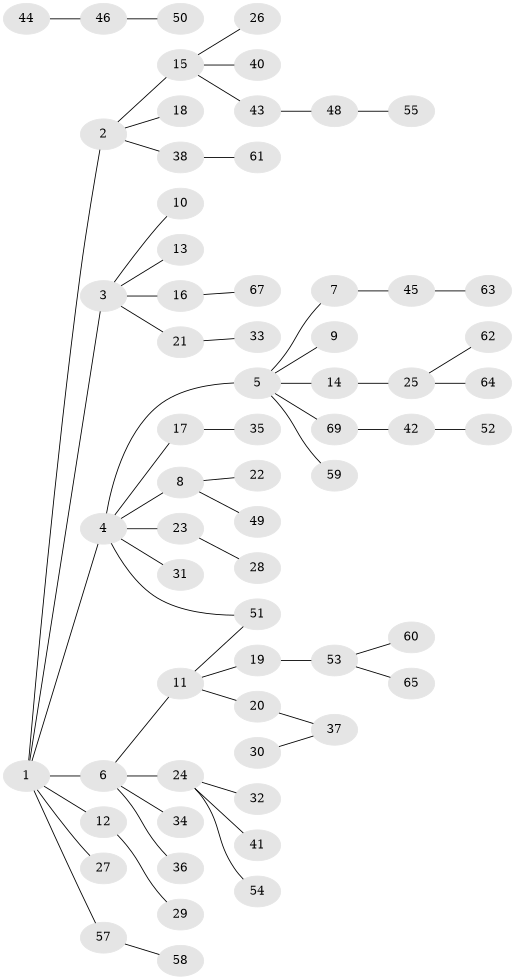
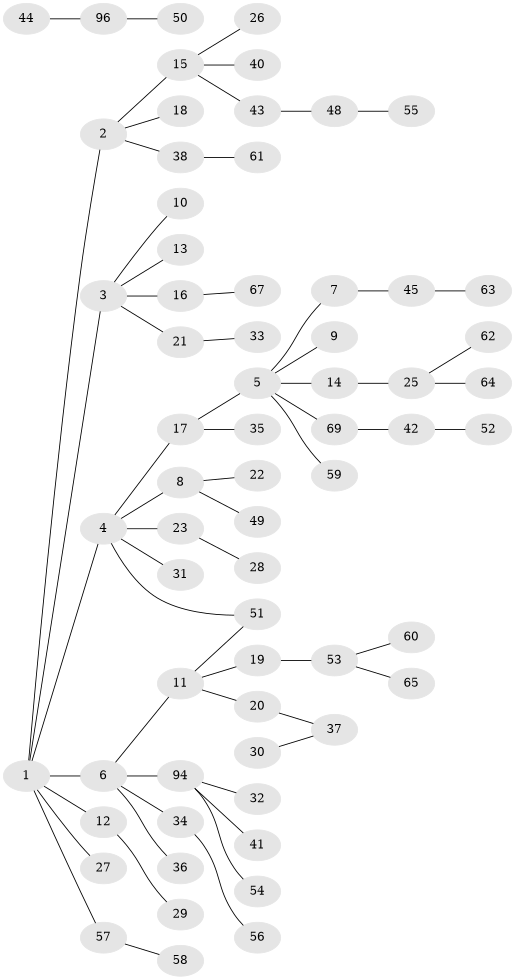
(104, 19) -> (104, 19)
(144, 421) -> (219, 406)
(181, 776) -> (181, 776)
none -> (258, 938)
